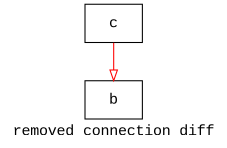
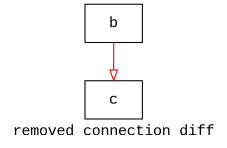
(114, 56) -> (114, 56)
